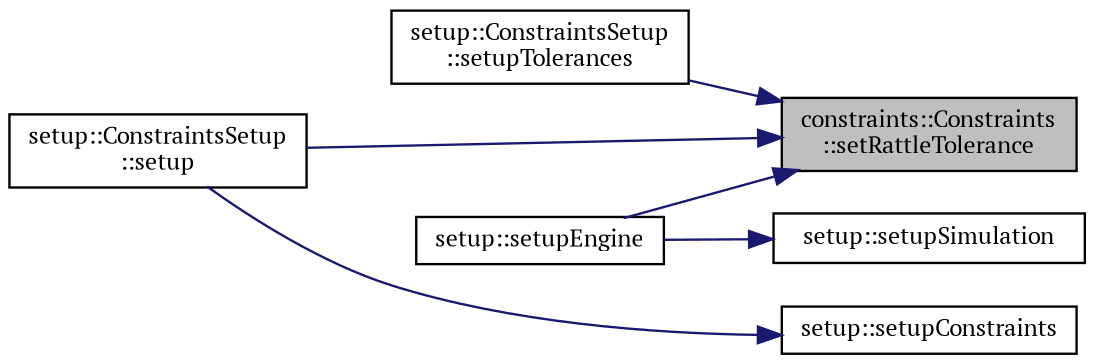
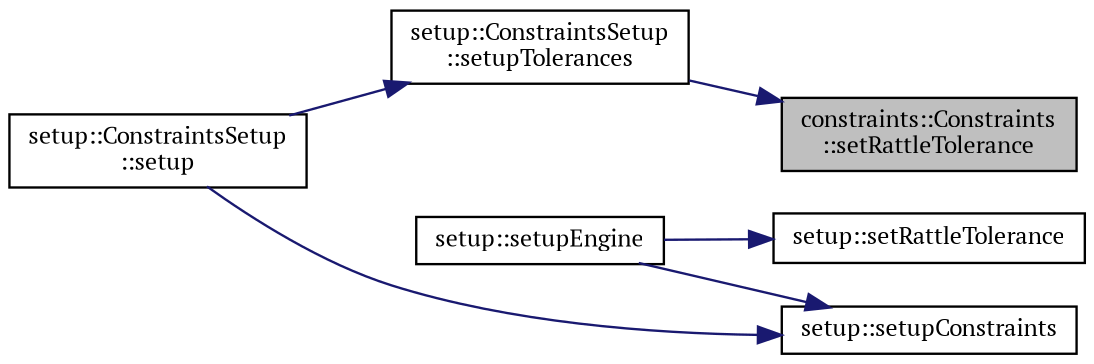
(532, 143) -> (338, 102)
(699, 197) -> (723, 283)
(929, 238) -> (929, 238)
